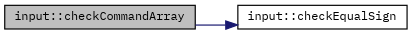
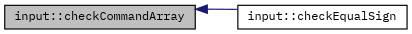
(211, 25) -> (222, 9)
